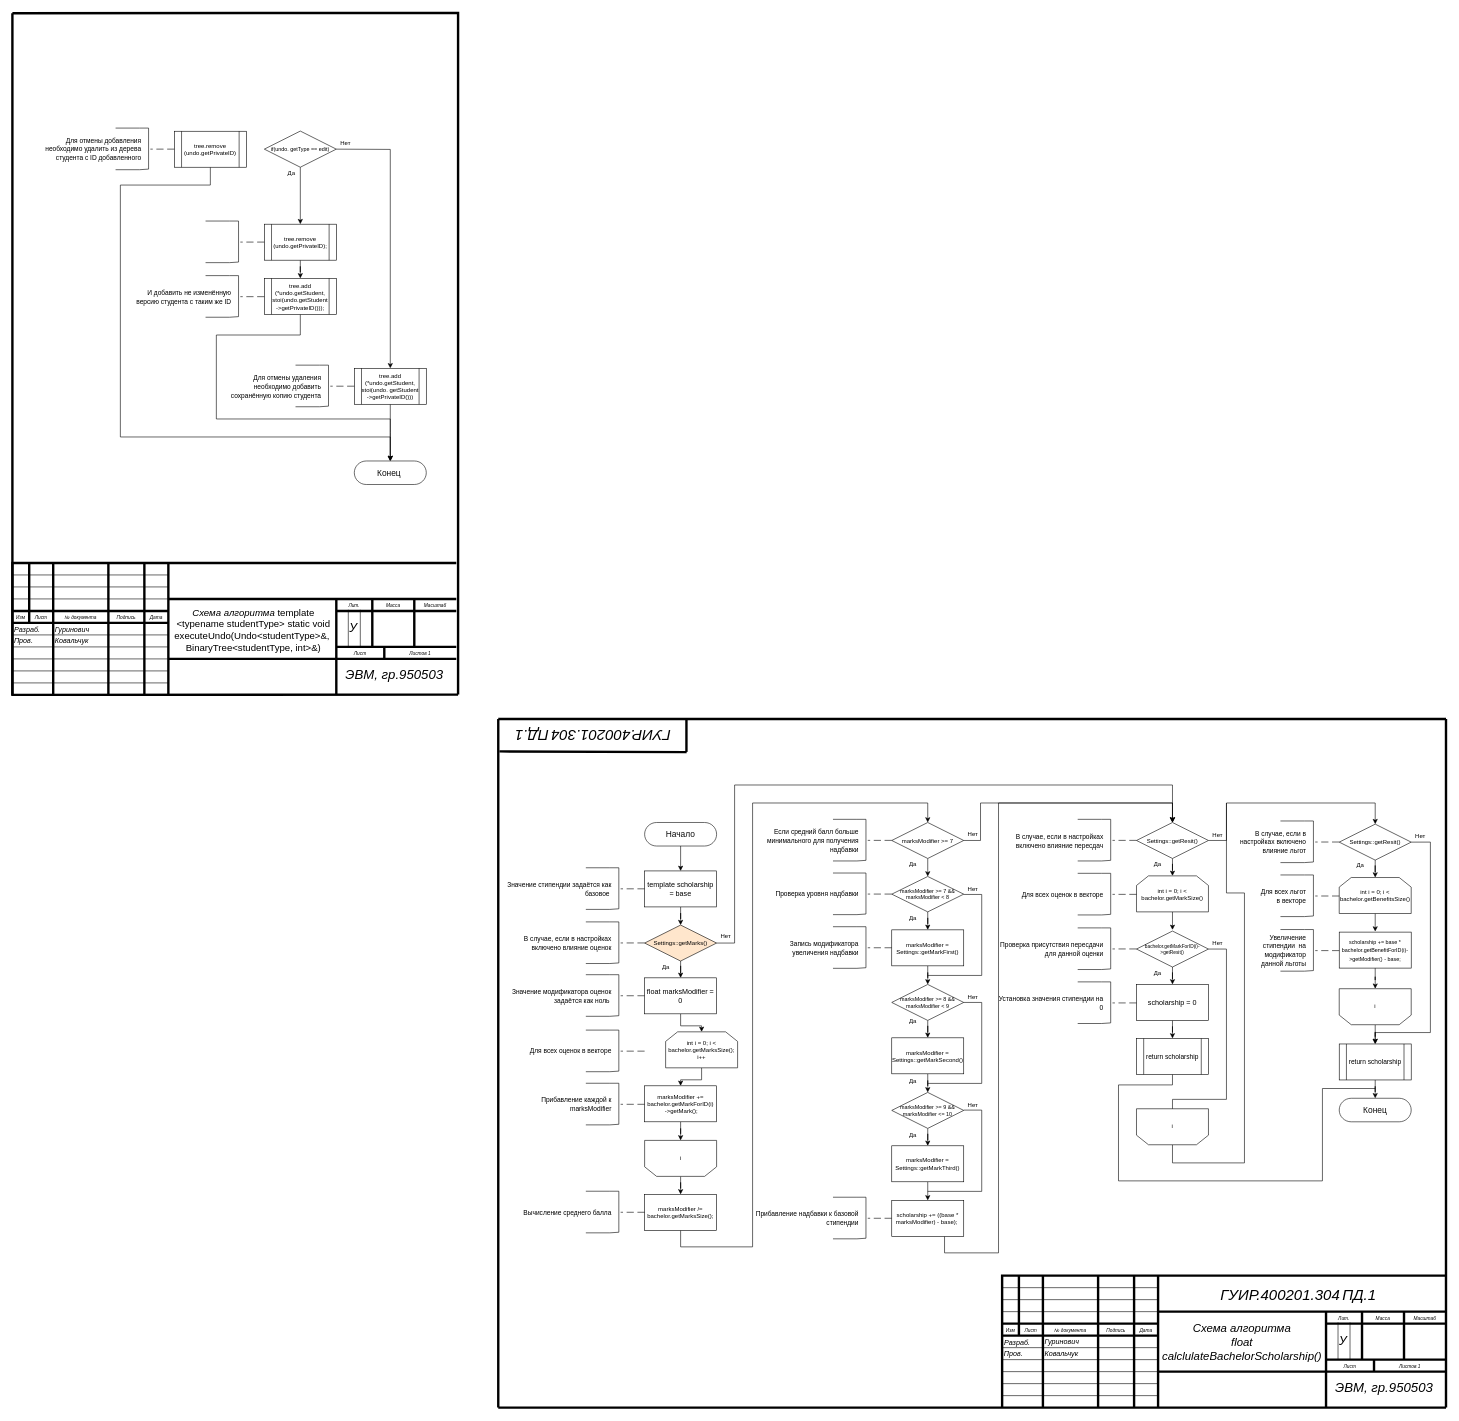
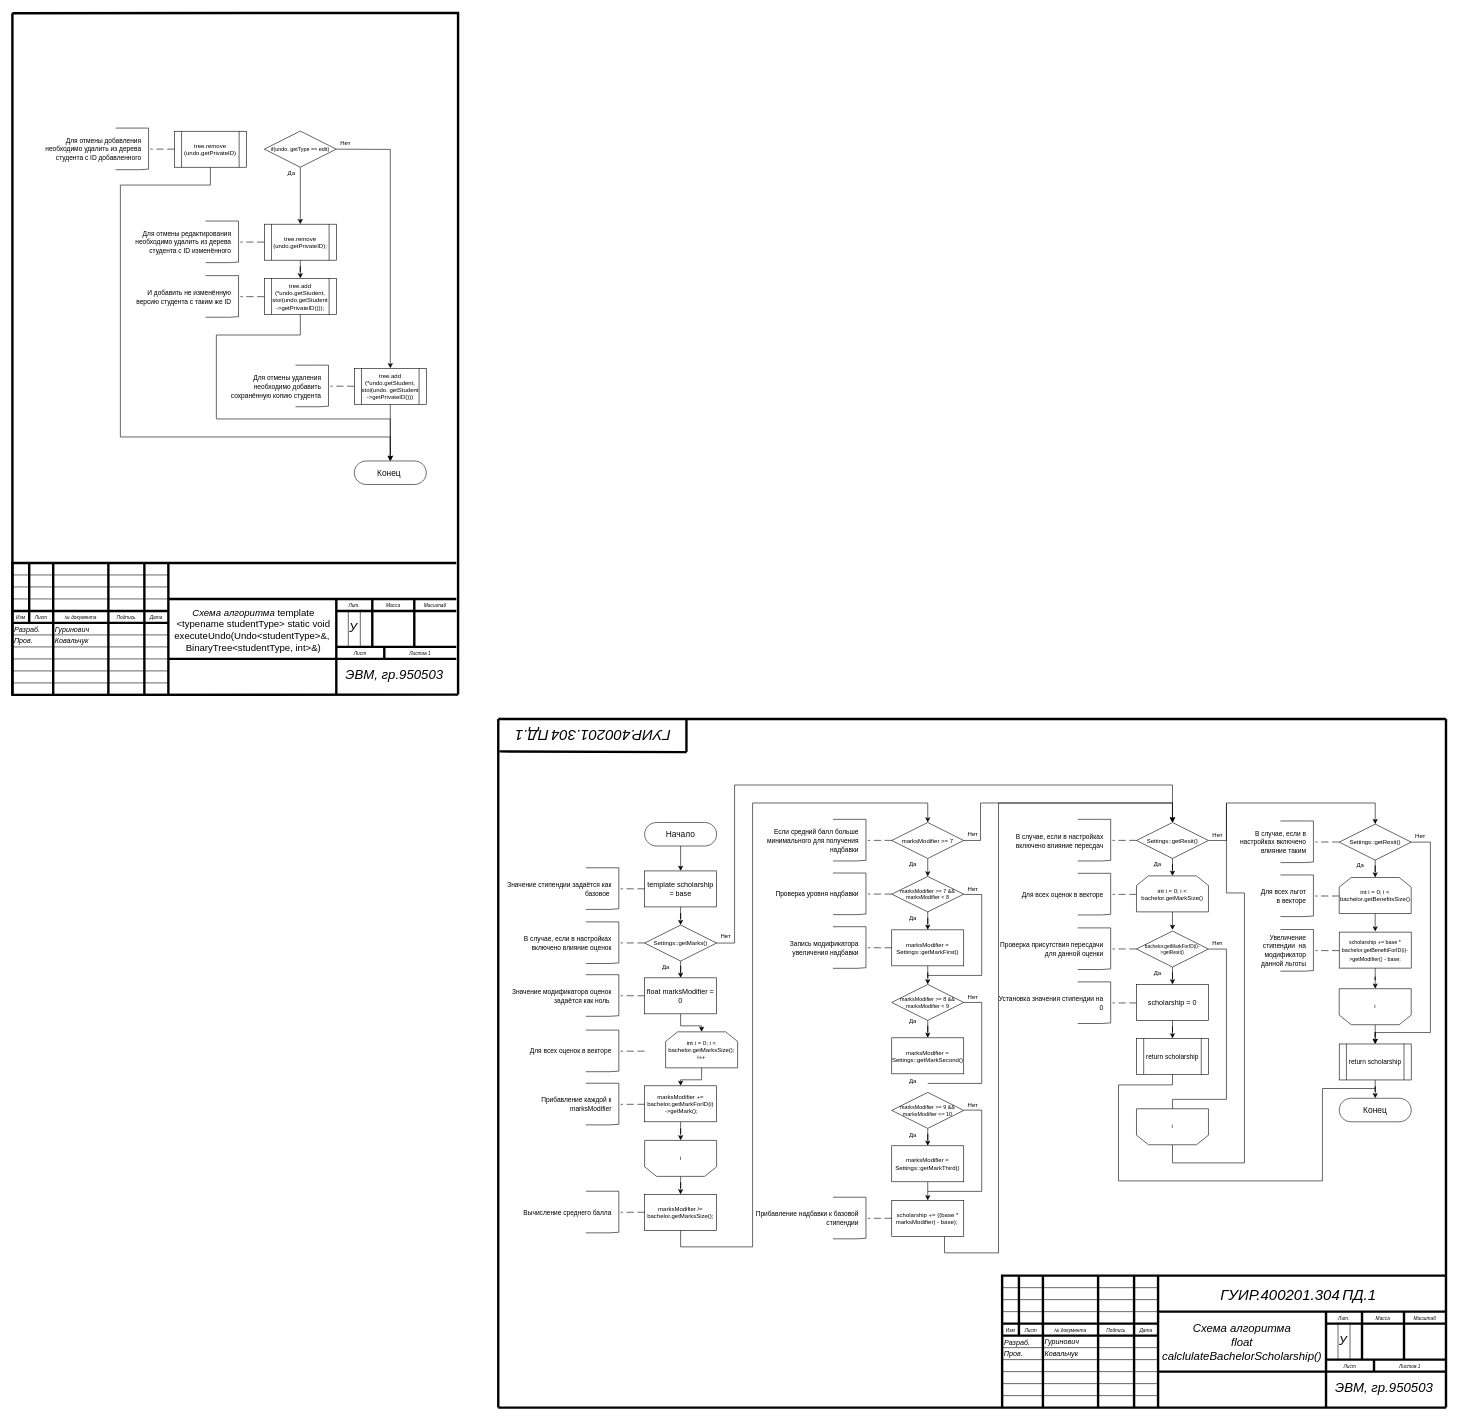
none -> (179, 242)
(1267, 842) -> (1267, 842)
(681, 943) -> (681, 943)
(928, 1085) -> none
